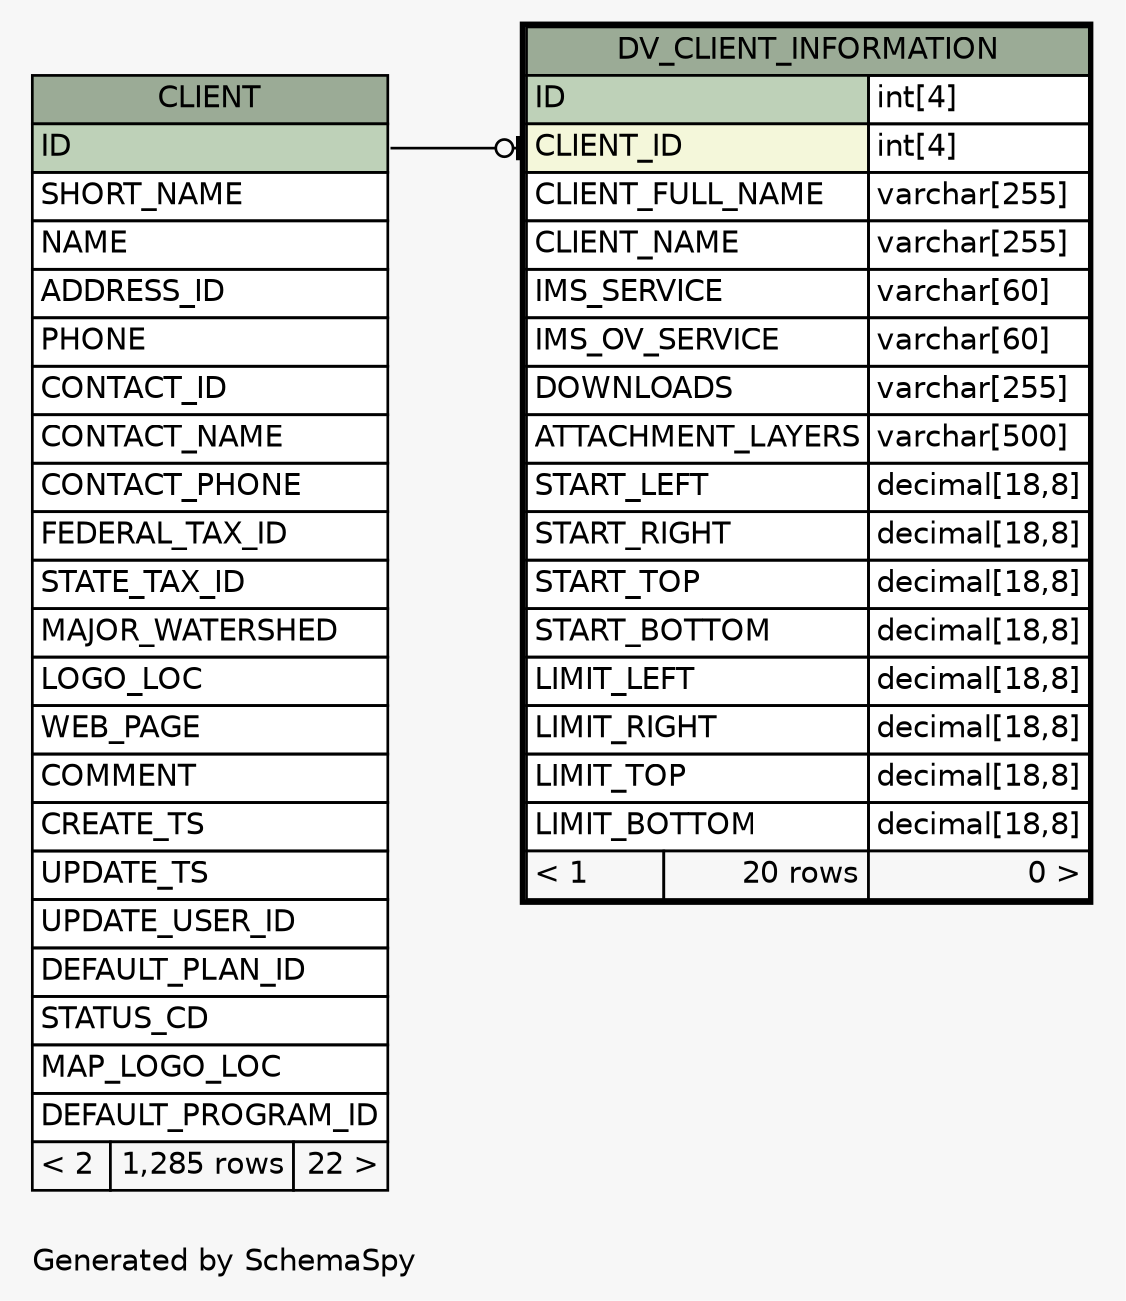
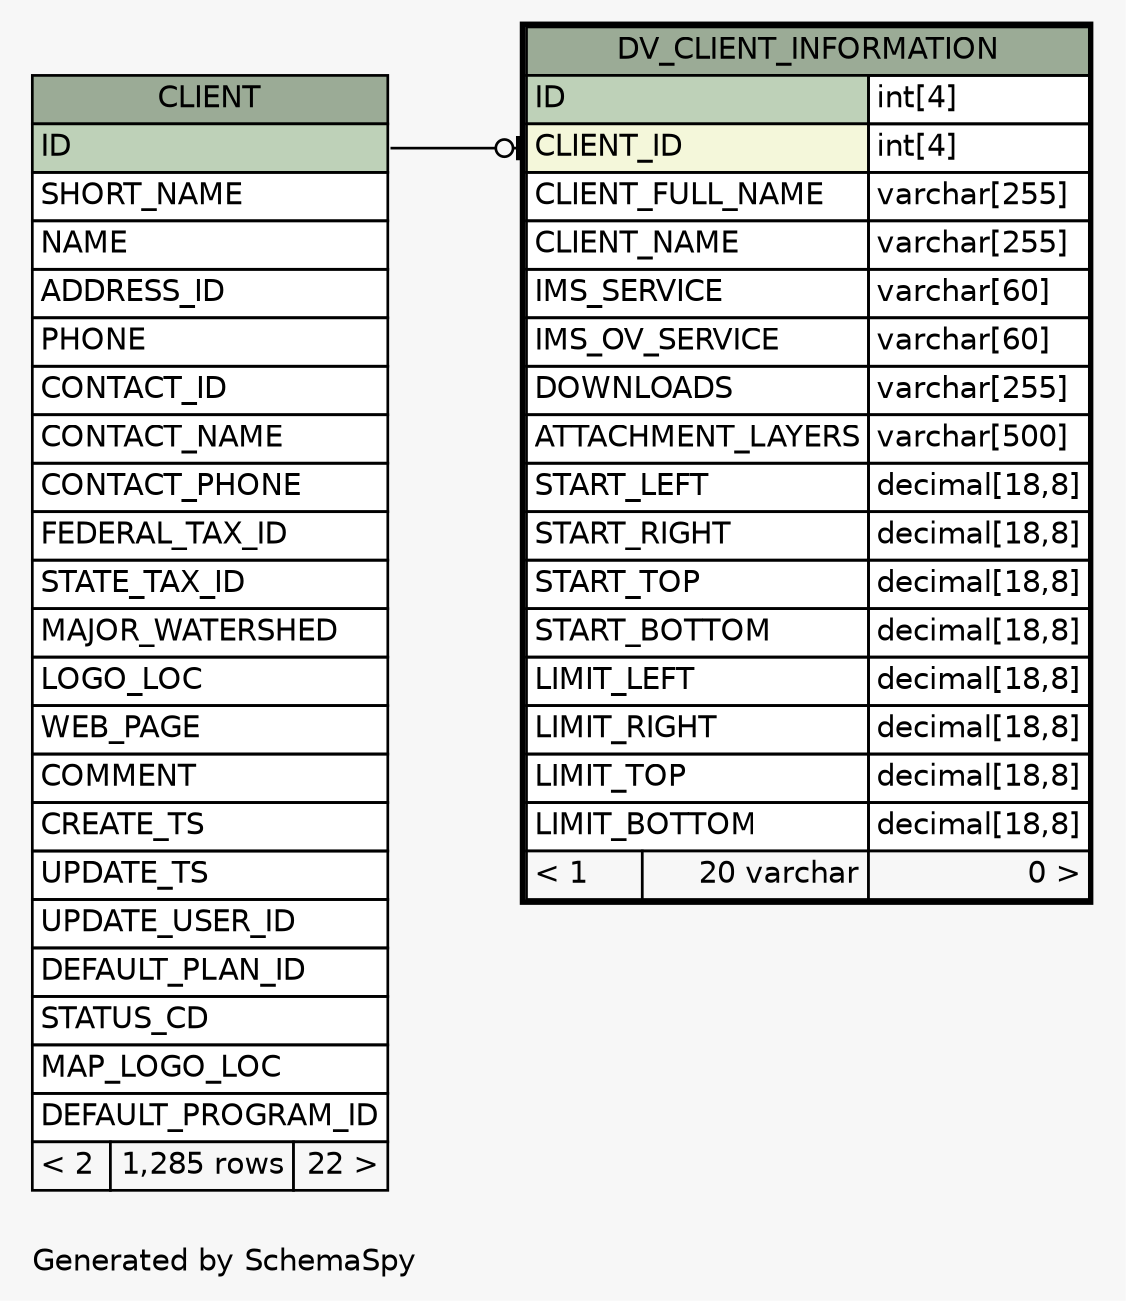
(801, 874) -> (780, 874)
